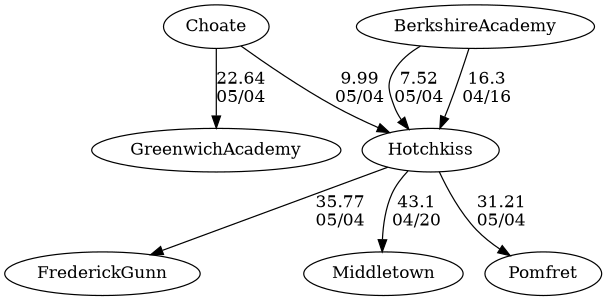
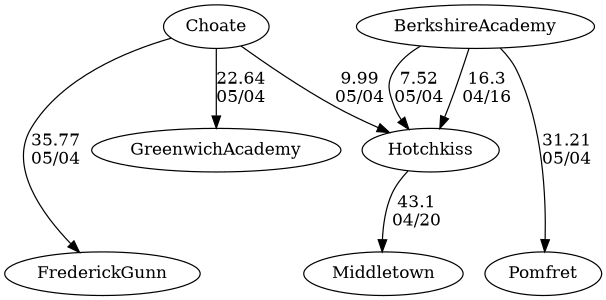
(275, 209) -> (43, 112)
(464, 215) -> (538, 140)
